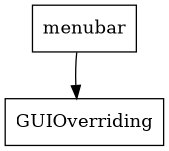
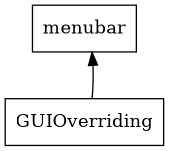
(76, 69) -> (93, 82)
